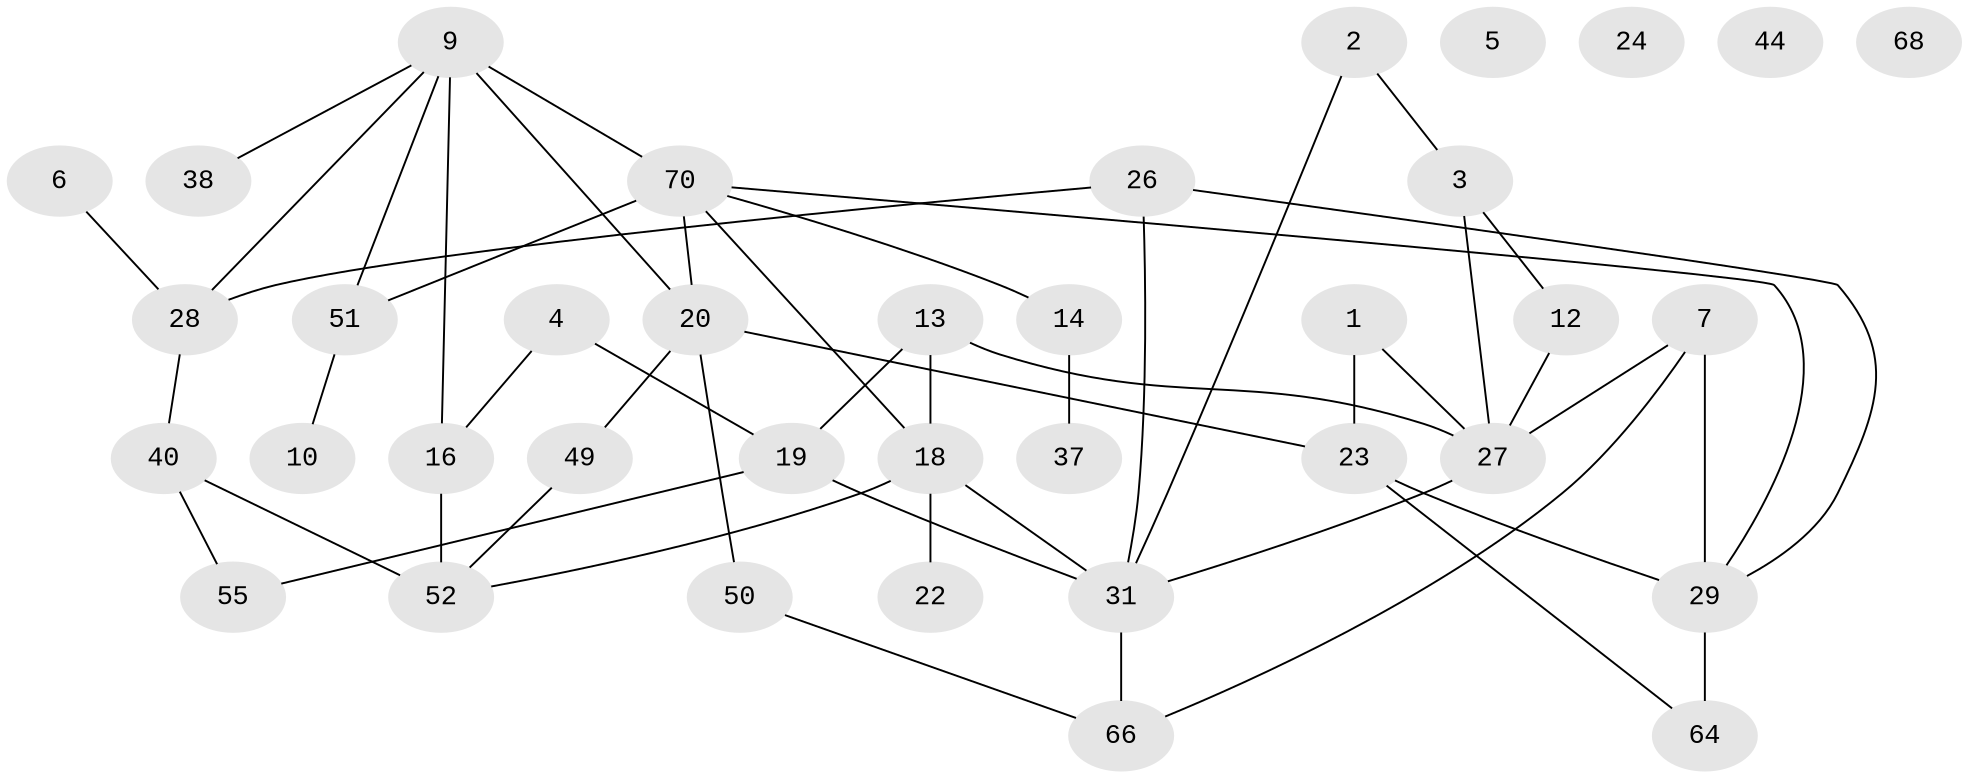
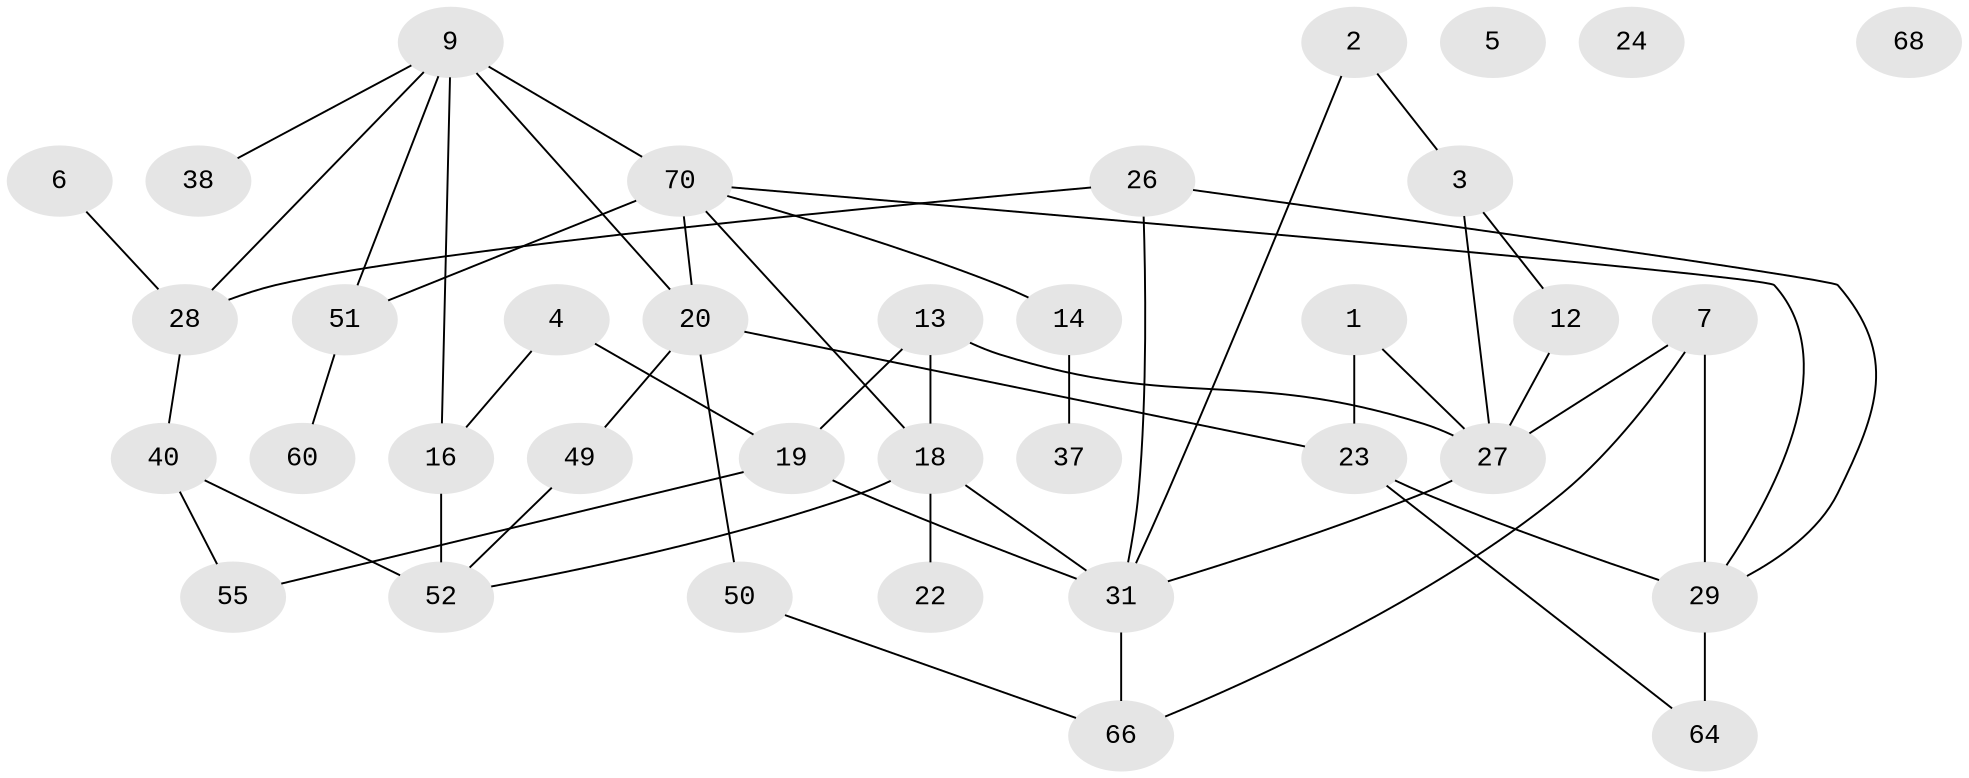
(1770, 42) -> none
(302, 458) -> (302, 458)
